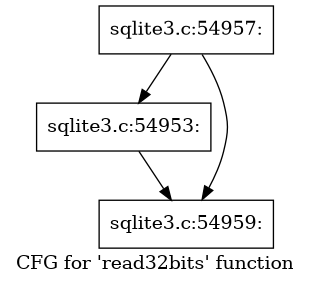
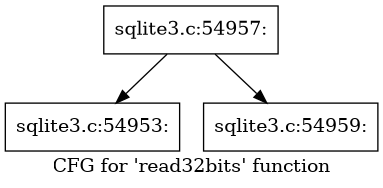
(151, 170) -> none
